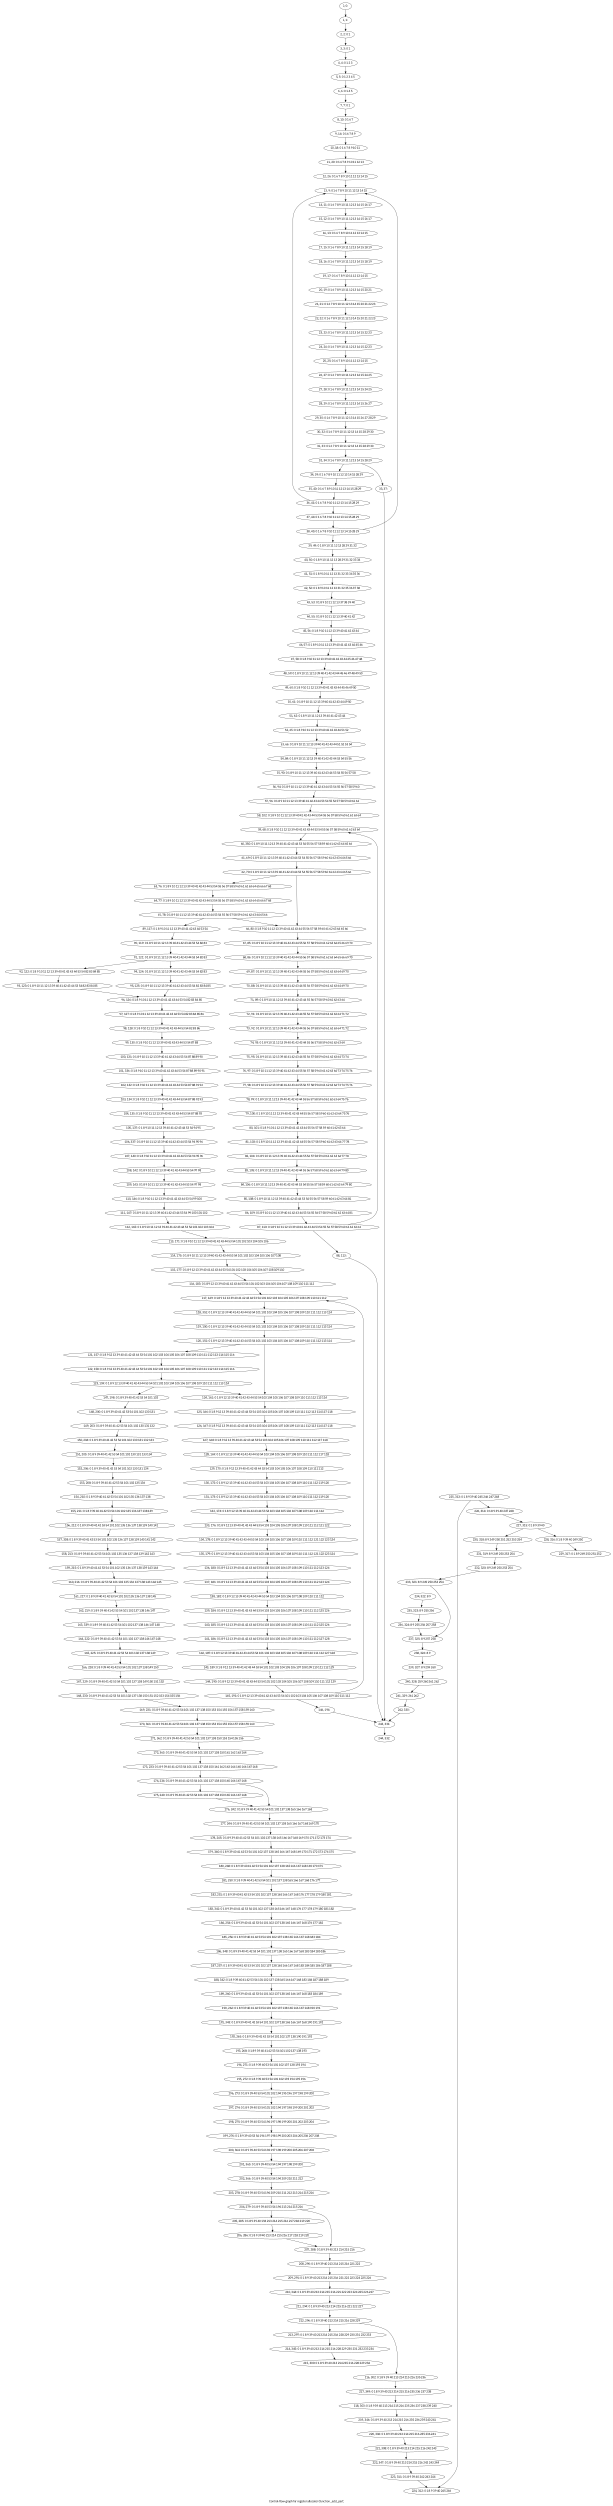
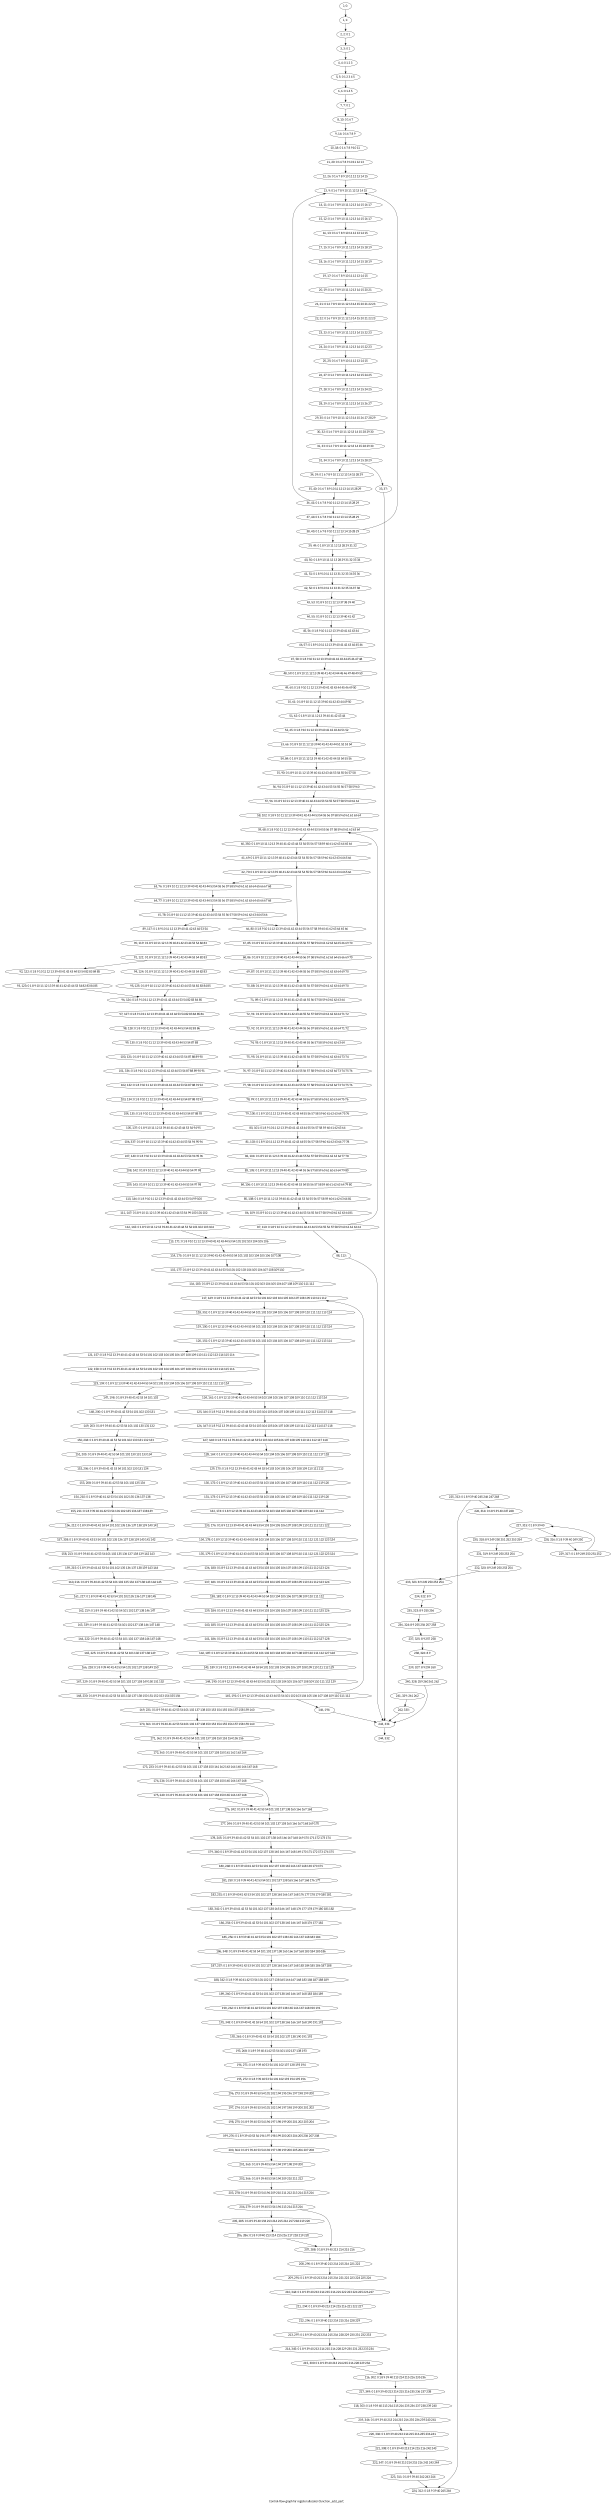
(512, 1518) -> (583, 1531)
(449, 1610) -> (424, 1588)
(416, 1688) -> (420, 1710)
(392, 2336) -> (365, 2370)
